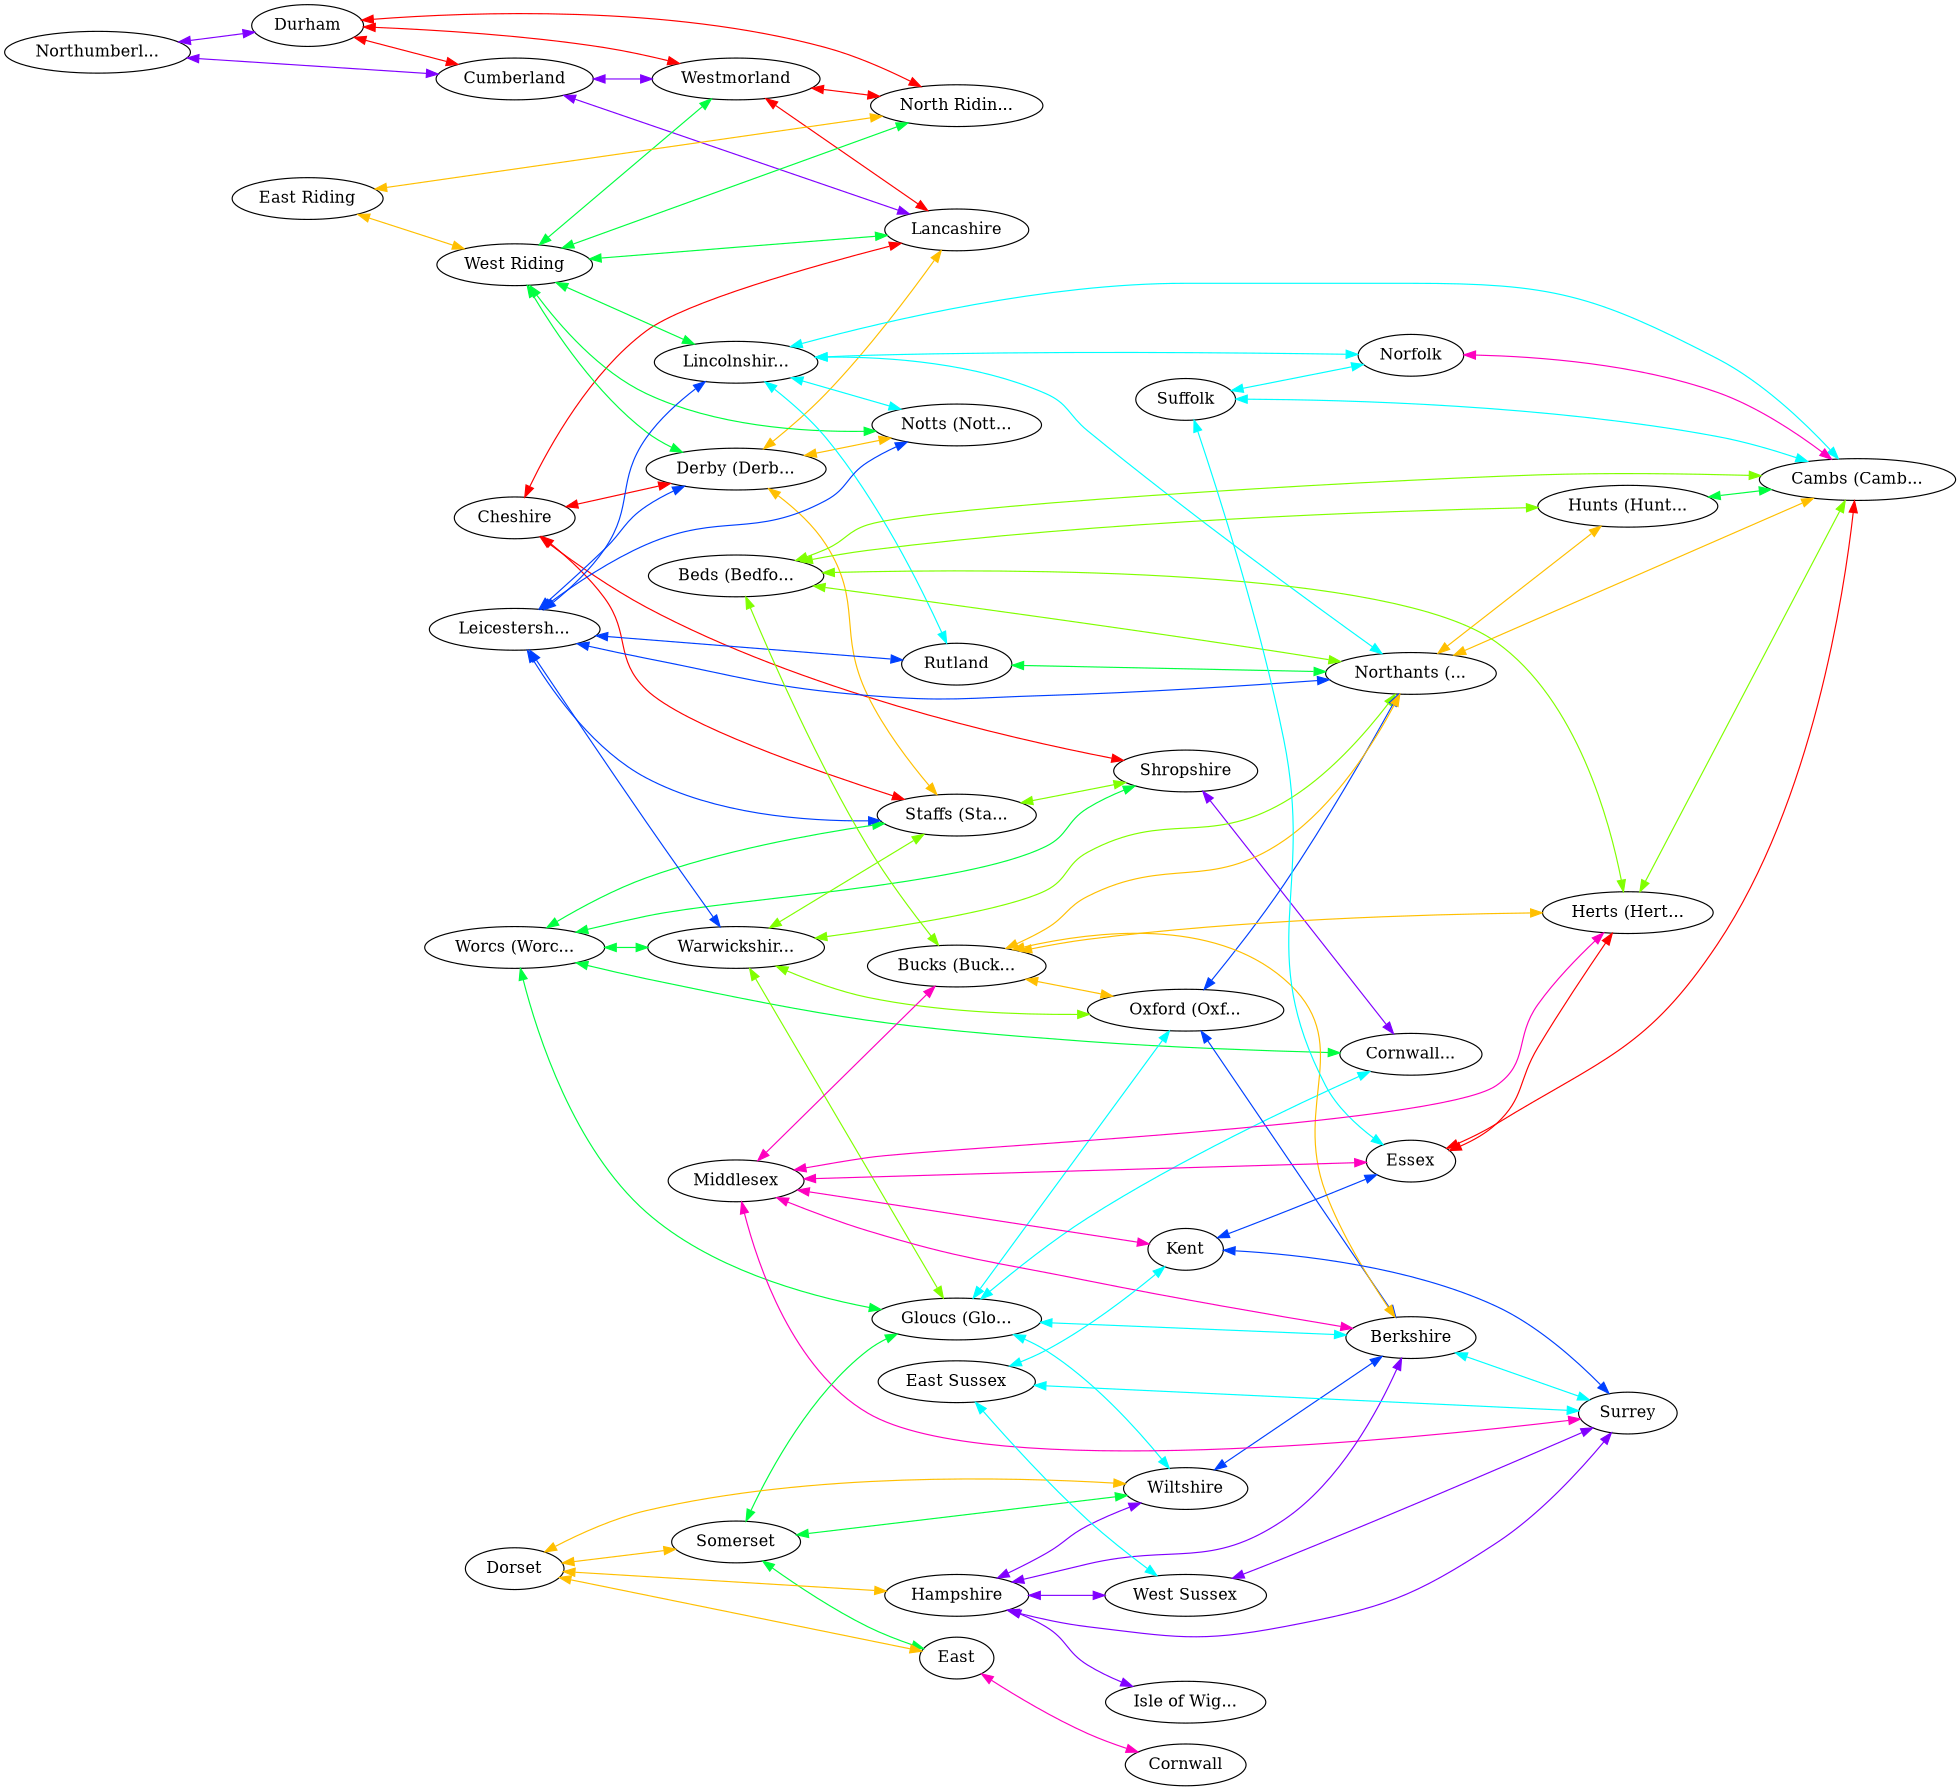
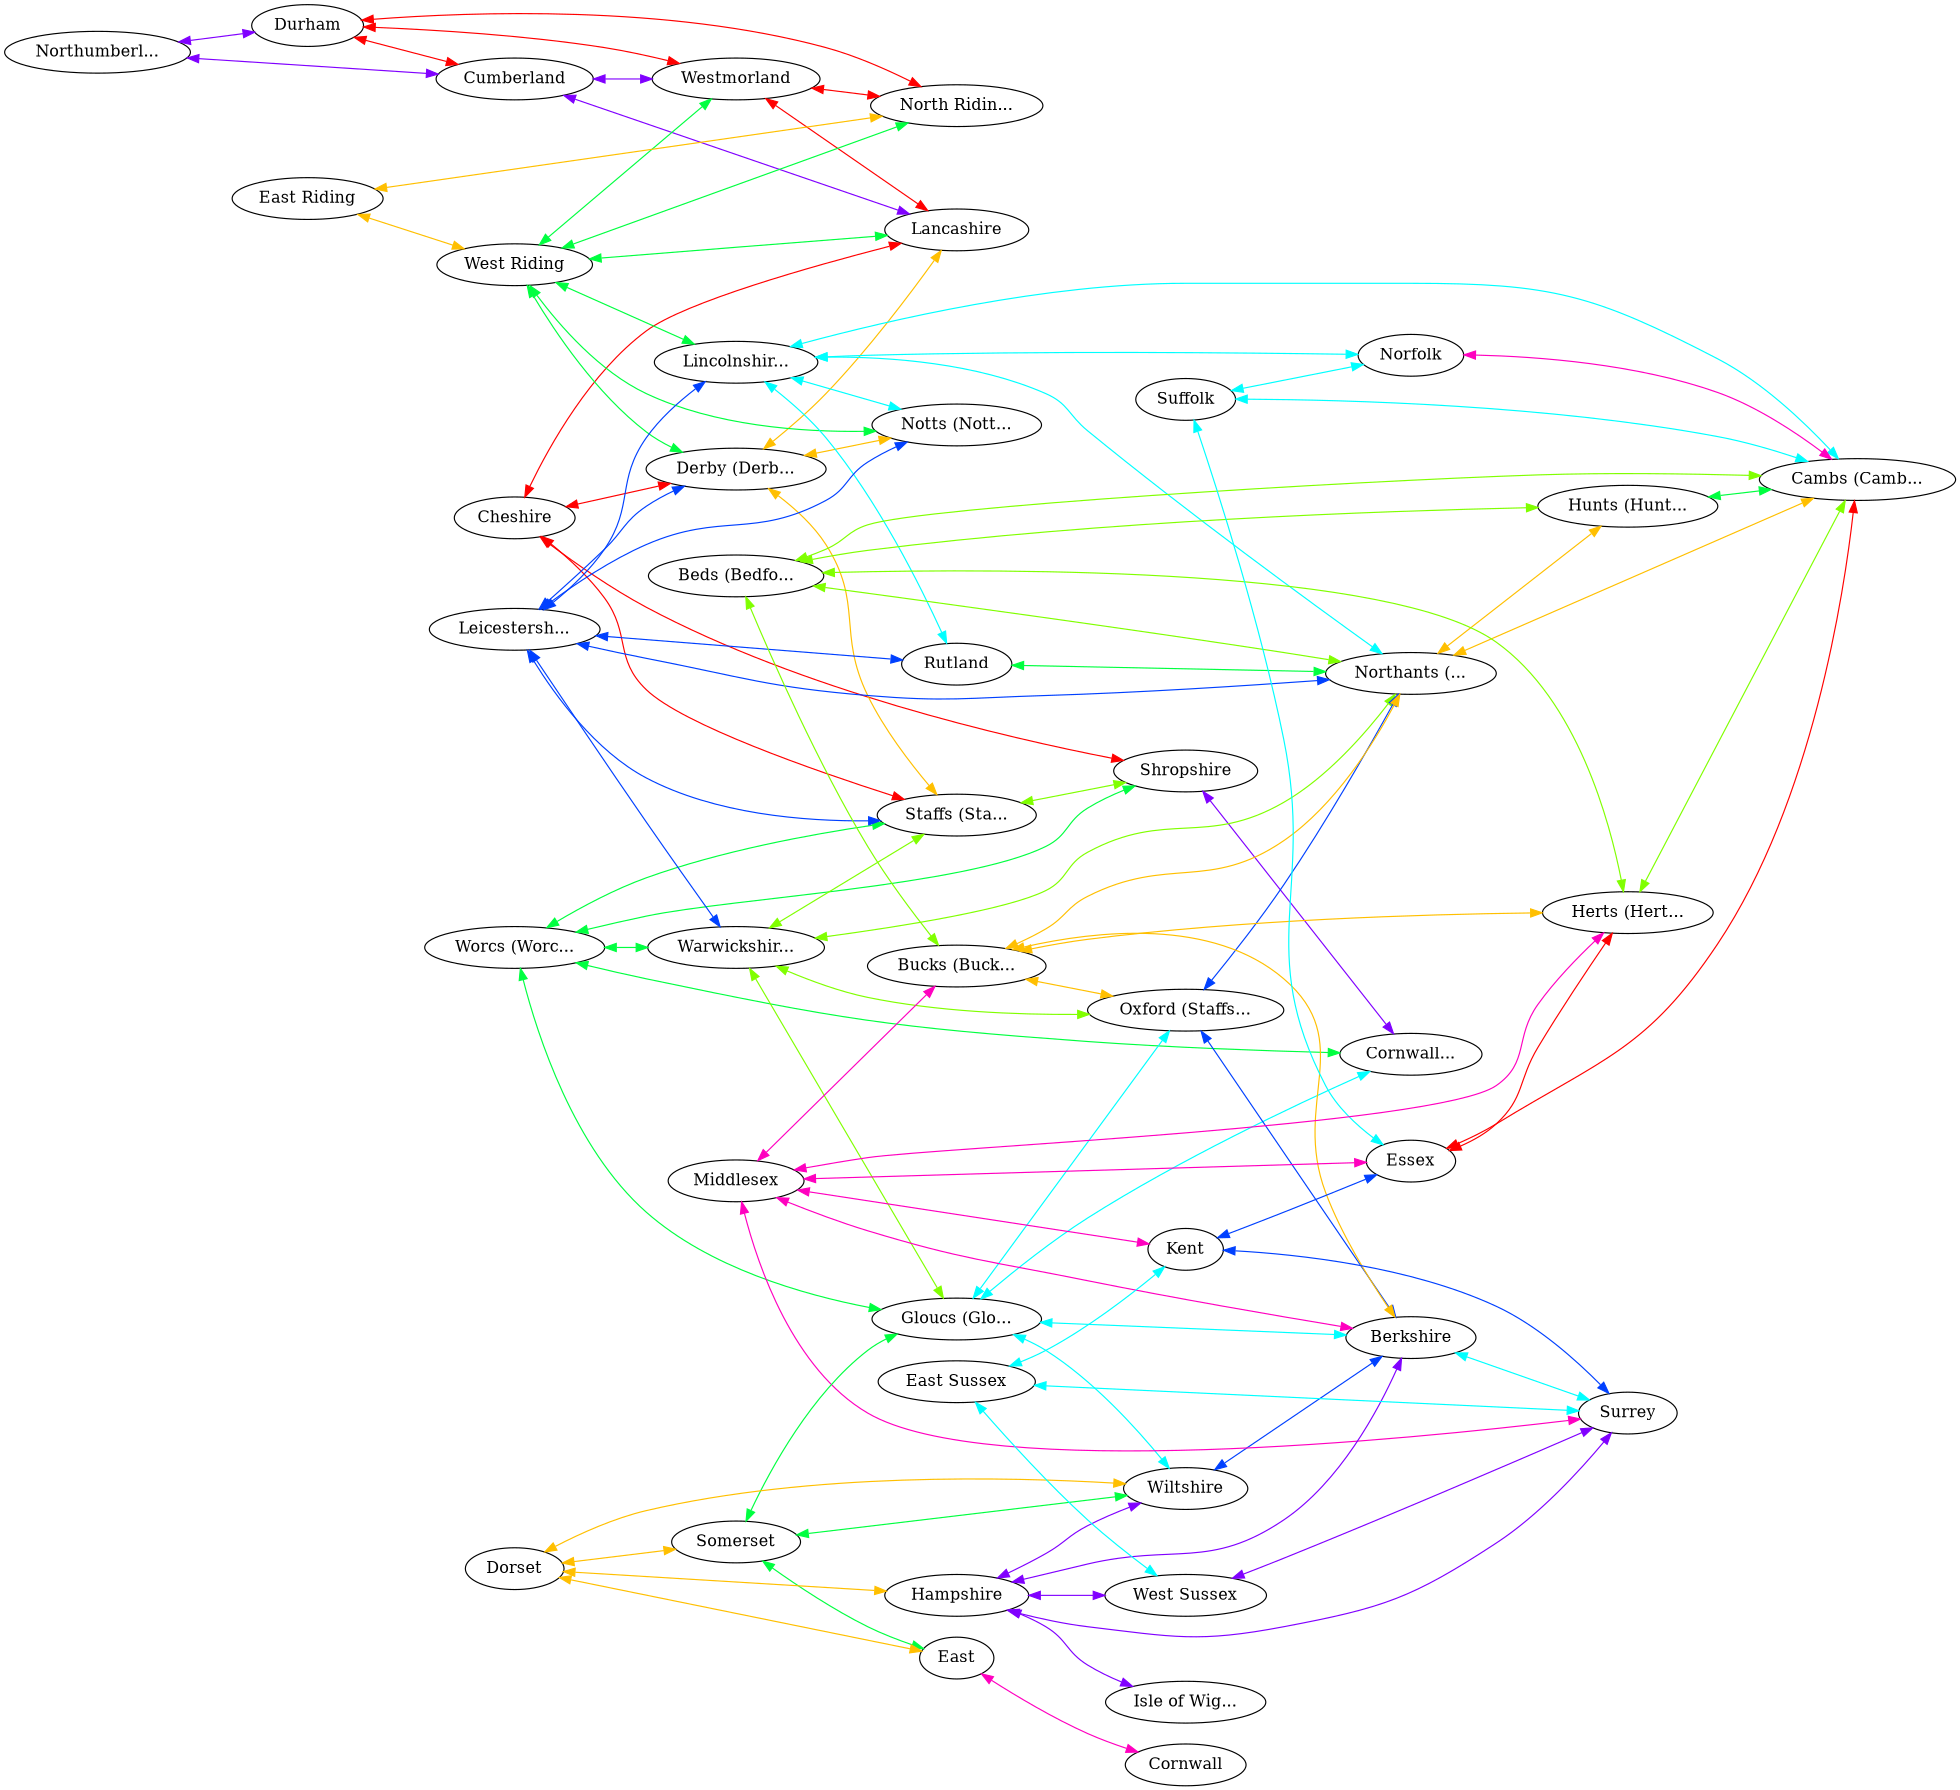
(1186, 1010) -> (1186, 1010)
